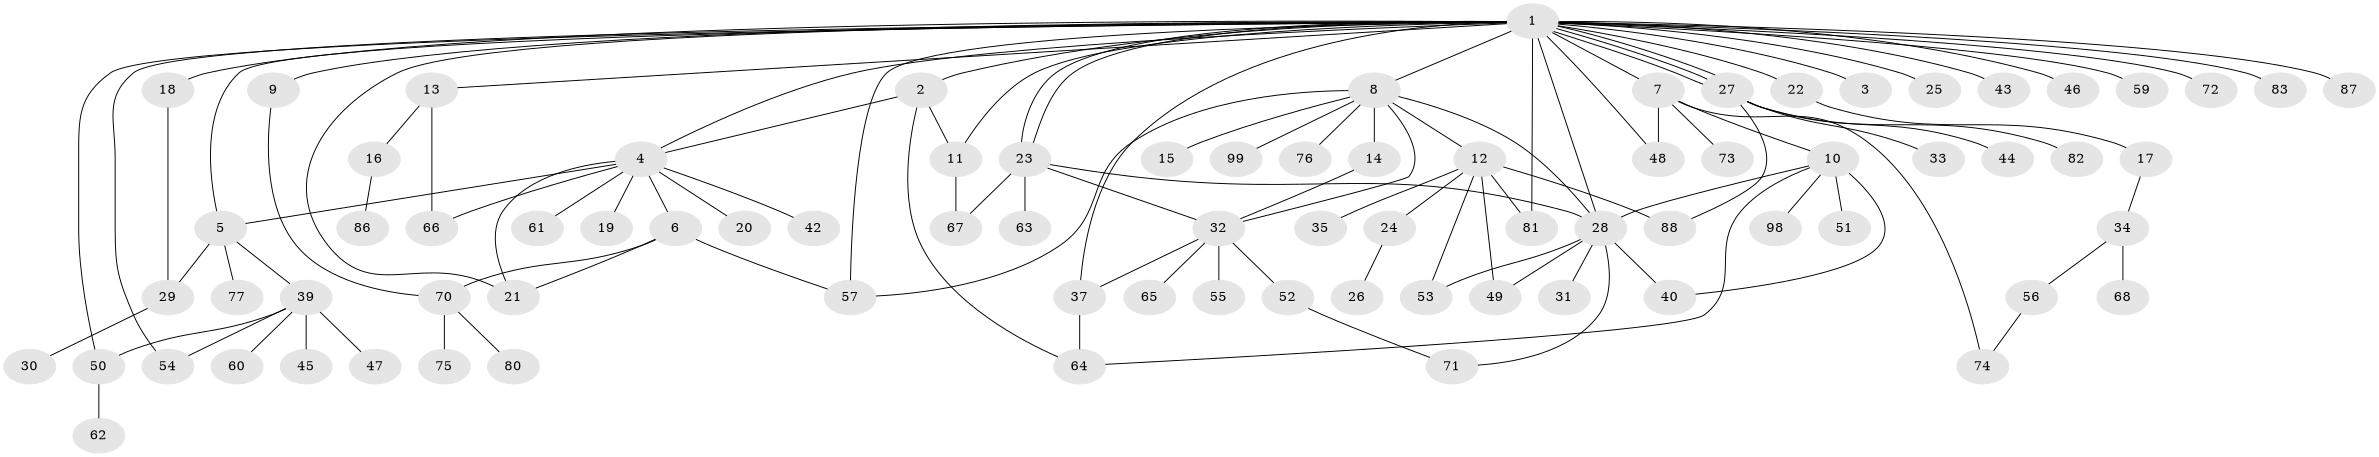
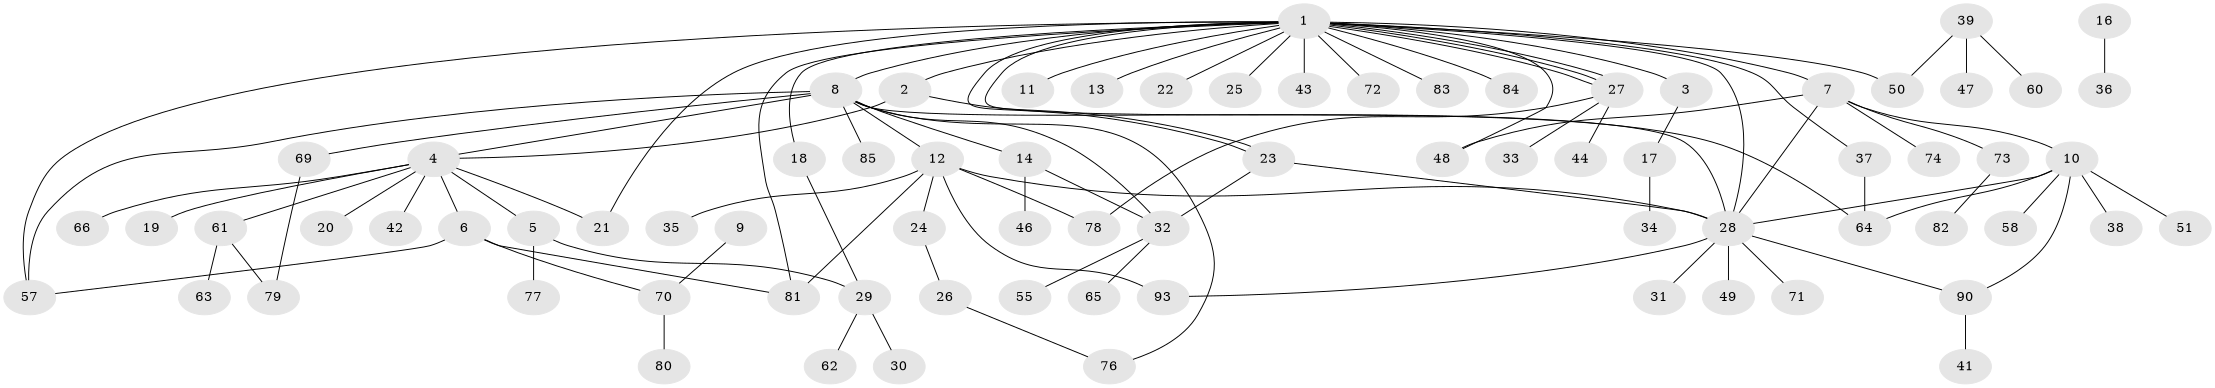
(899, 29) -> none
(799, 32) -> none
(1808, 33) -> (1025, 190)
(883, 68) -> (635, 125)
(2142, 90) -> none
(2349, 90) -> (1512, 90)
(403, 125) -> none
(939, 125) -> none
(1902, 125) -> (1964, 203)
(1995, 125) -> (1668, 125)
(432, 159) -> none
(1167, 159) -> (869, 159)
(1236, 159) -> (304, 159)
none -> (1778, 159)
(1025, 194) -> (213, 263)
(363, 228) -> (2105, 90)
(956, 228) -> none
(1488, 228) -> (1334, 191)
(1670, 228) -> (1094, 228)
(1775, 228) -> (2116, 228)
none -> (2011, 228)
(263, 263) -> none
(1149, 263) -> none
(596, 265) -> (626, 268)
none -> (274, 298)
(1288, 298) -> none
(1426, 298) -> (1163, 298)
(1670, 298) -> (1966, 298)
(2032, 298) -> none
(2123, 298) -> none
none -> (1027, 332)
(168, 367) -> none
(306, 367) -> none
(444, 367) -> none
none -> (1966, 367)
(99, 401) -> (847, 332)
